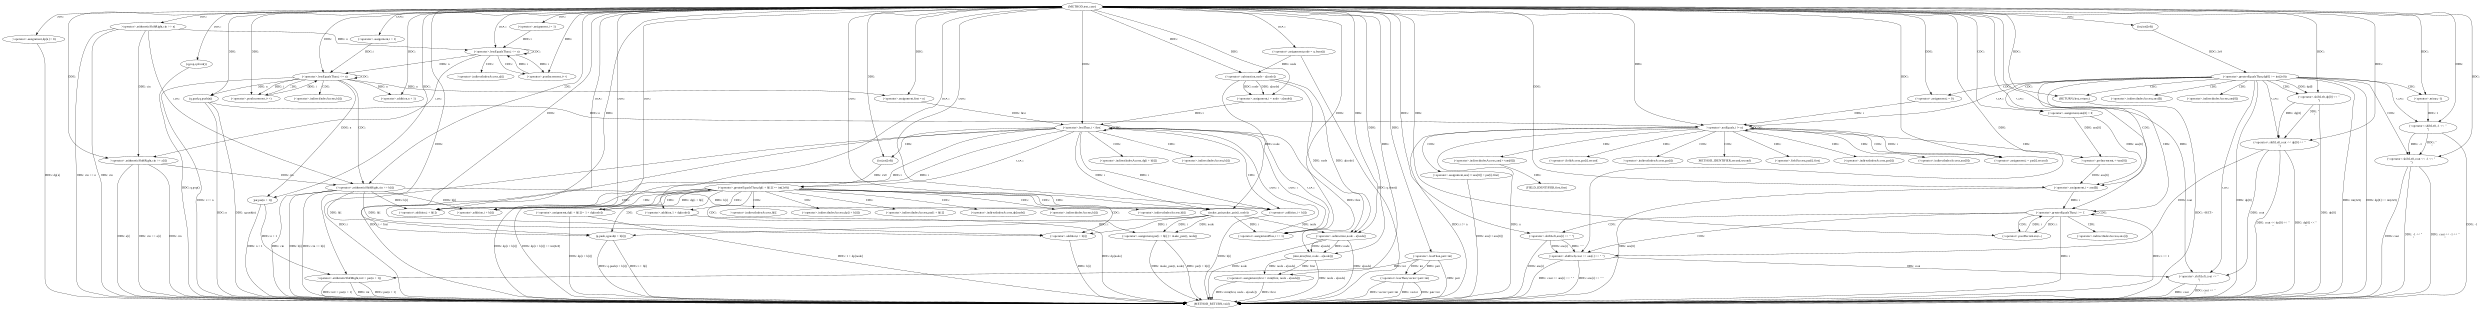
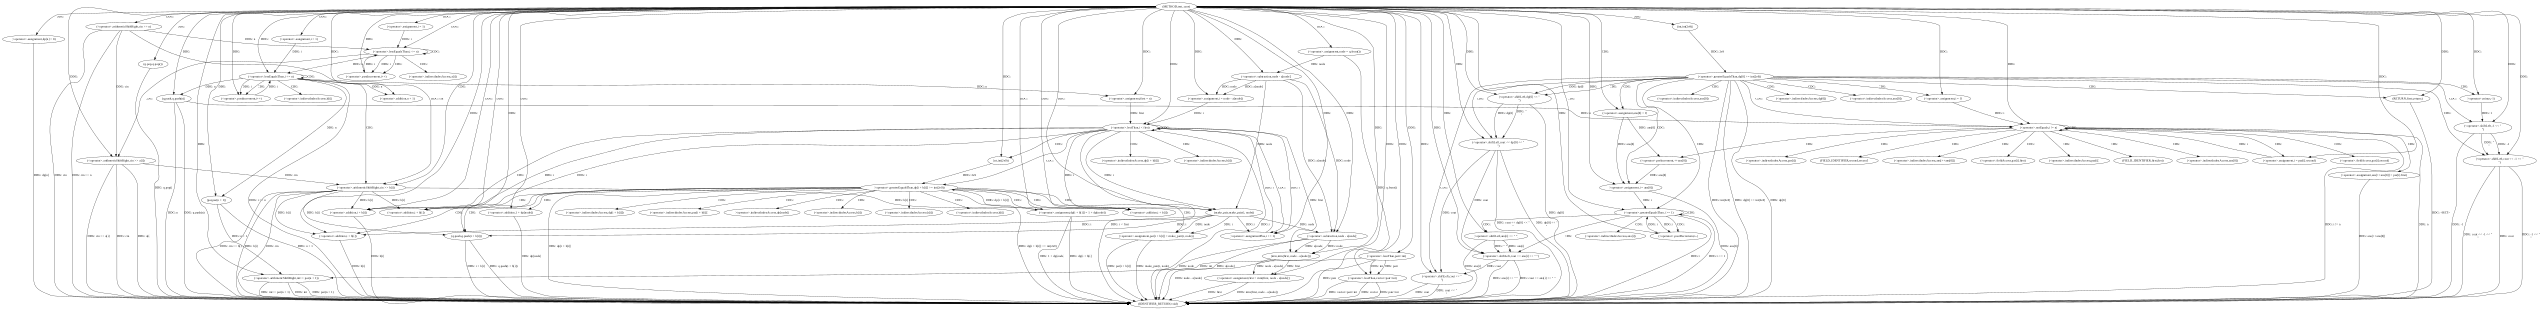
(196, 64) -> (153, 64)
none -> (1395, 65)
(177, 99) -> (437, 99)
none -> (1801, 99)
(1724, 161) -> (1844, 161)
(1520, 172) -> (2090, 144)
(1212, 304) -> (1158, 304)
